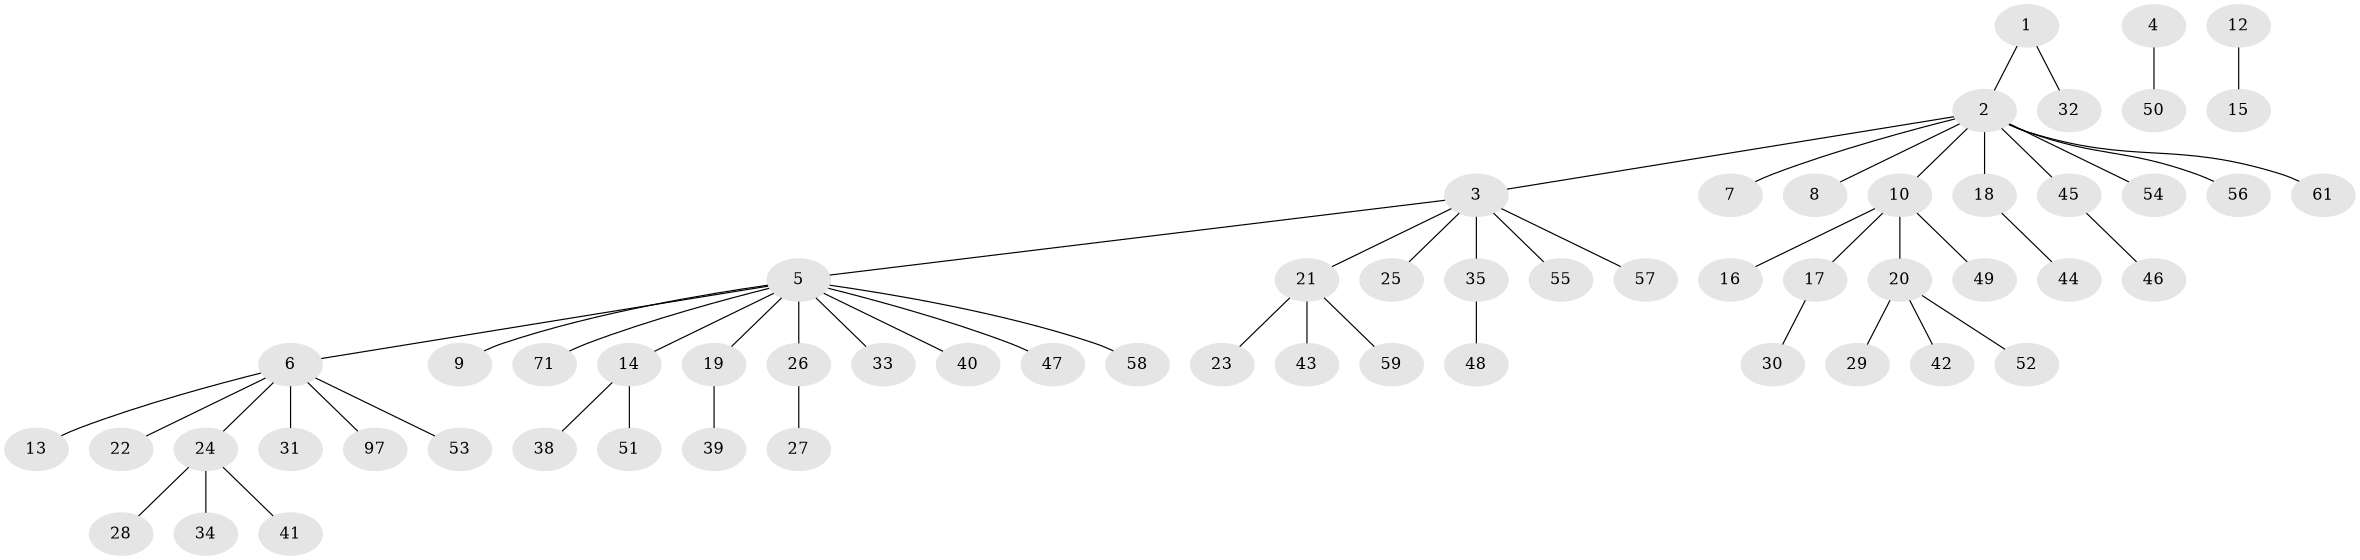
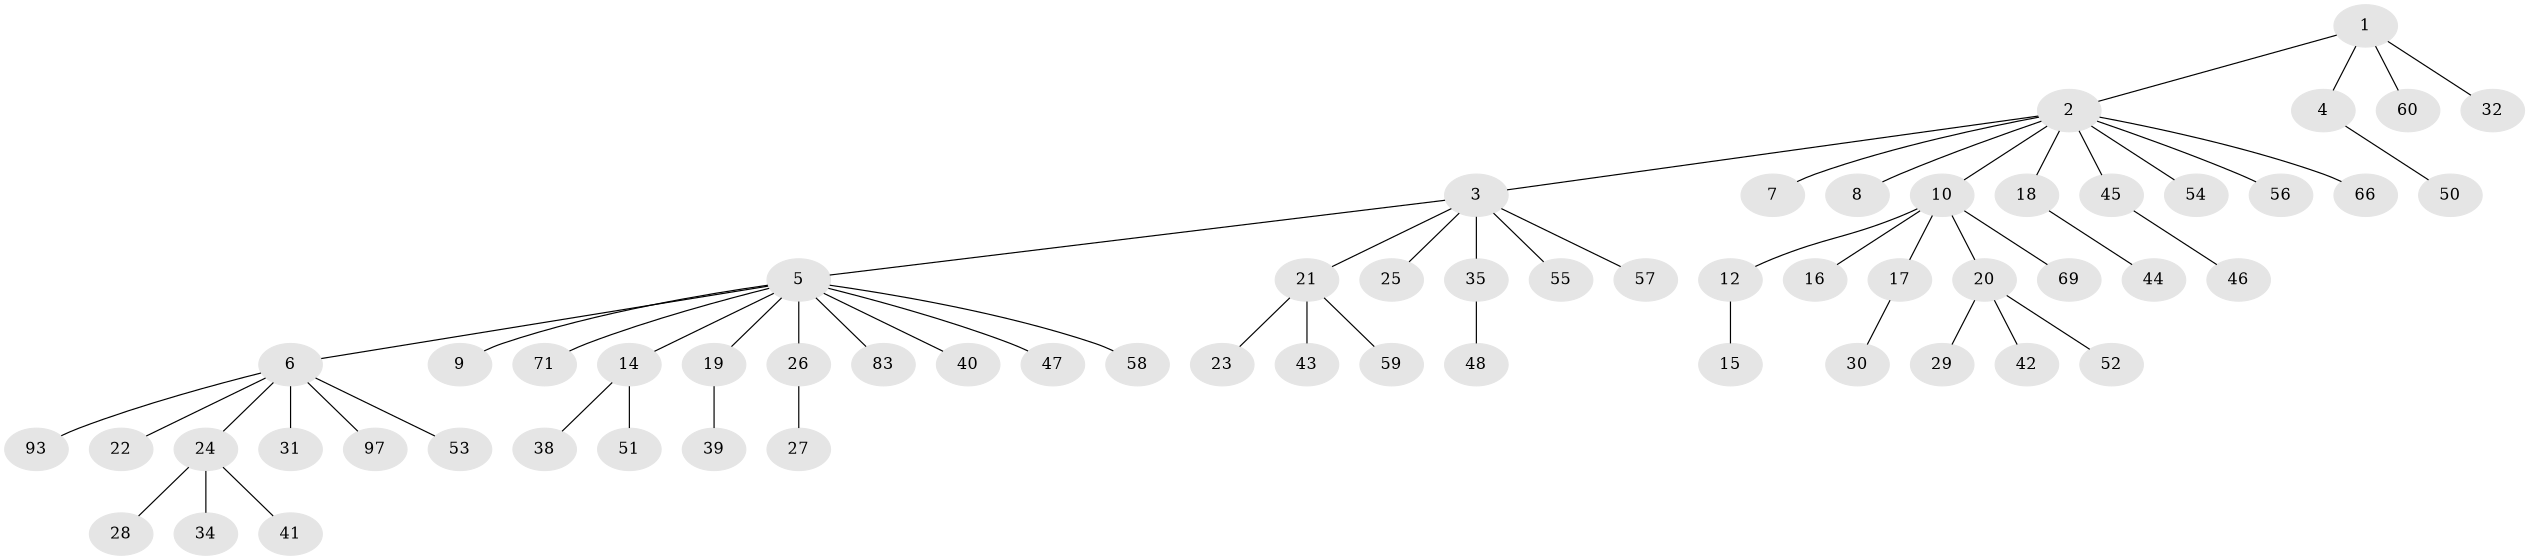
none -> (2345, 68)
none -> (2408, 111)
(2323, 195) -> (2366, 195)
none -> (1836, 238)
(1985, 280) -> (2069, 280)
(883, 365) -> (883, 365)
(36, 449) -> (36, 449)
